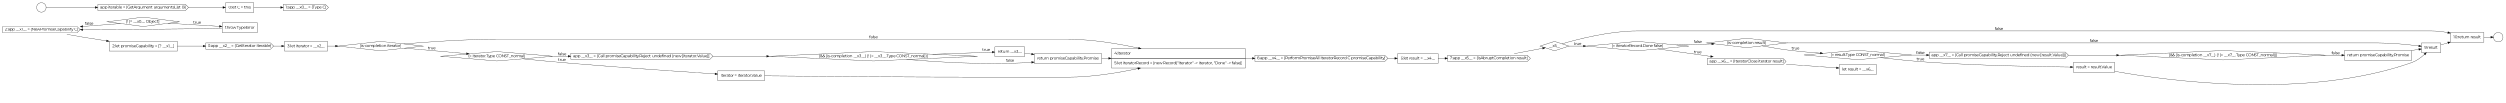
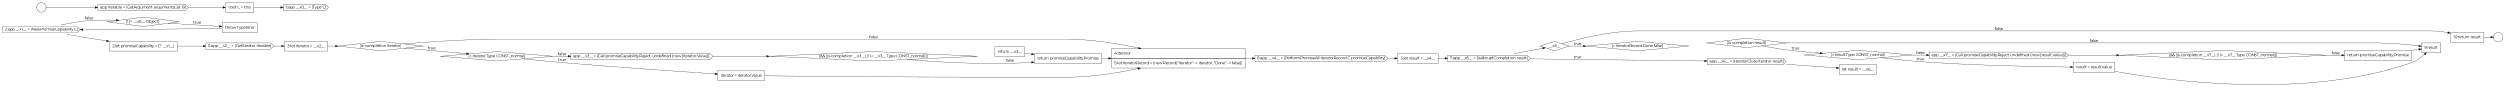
(102, 25) -> (88, 21)
(1694, 44) -> none
(2444, 44) -> none
(962, 53) -> none
(1684, 53) -> (1618, 60)
